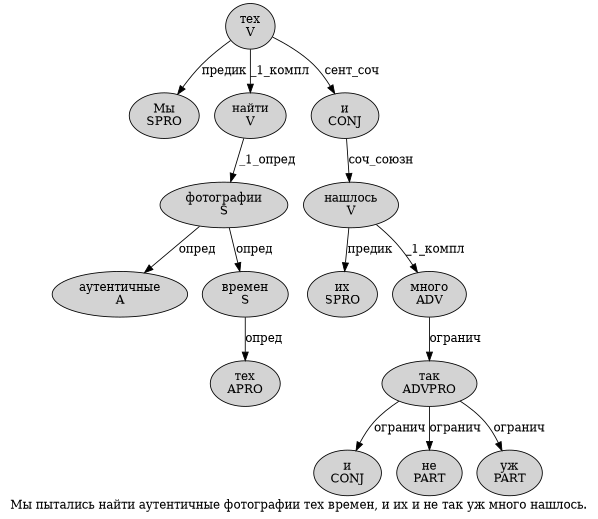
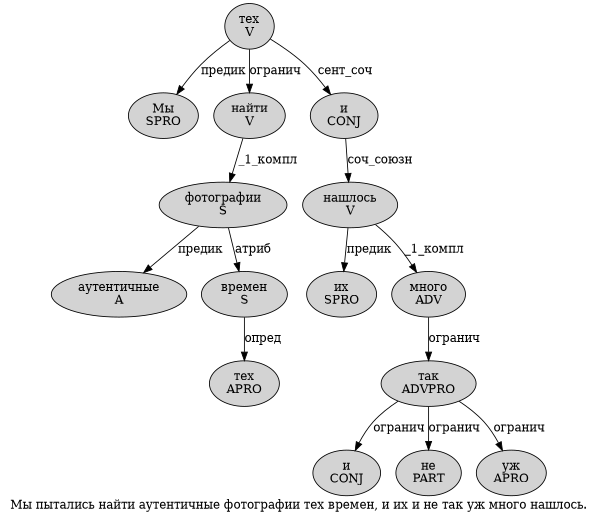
(280, 71) -> (276, 71)
(267, 160) -> (268, 160)
(197, 250) -> (200, 250)
(254, 250) -> (253, 250)
(510, 473) -> (511, 473)
